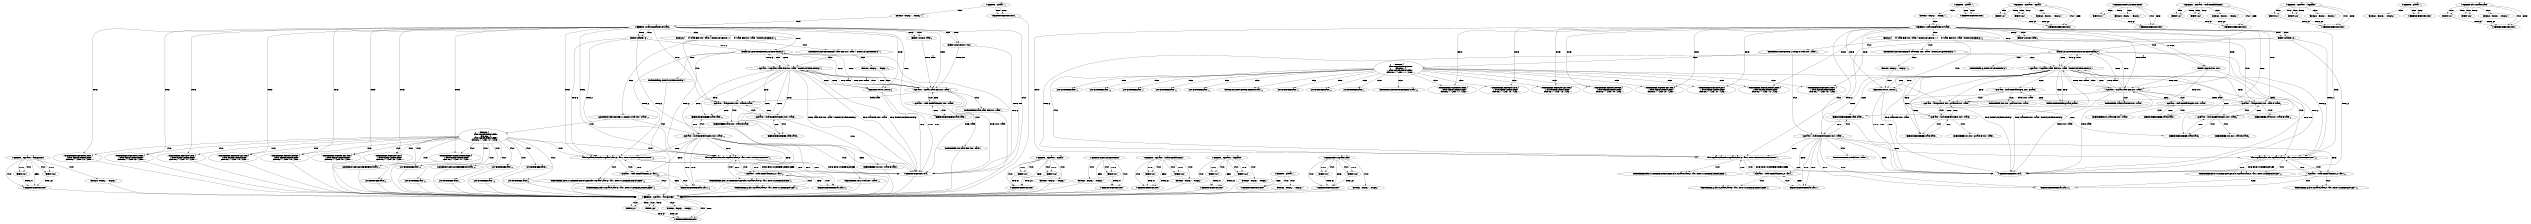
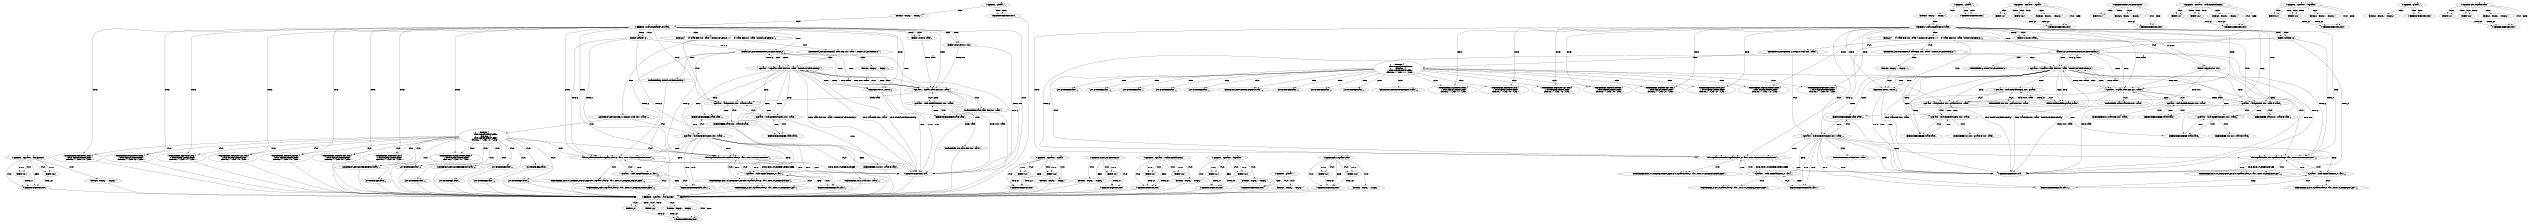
none -> (2041, 96)
(2041, 98) -> (2041, 98)
